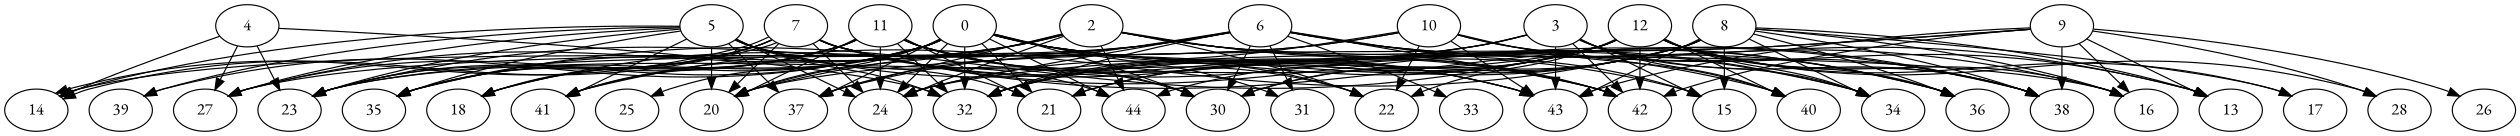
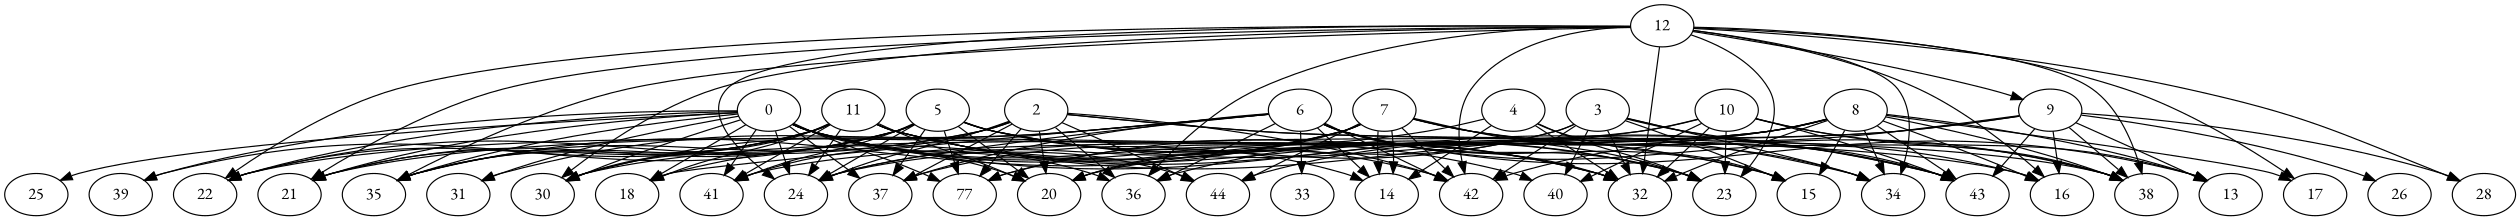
(1719, 65) -> (1877, 64)
(205, 110) -> (965, 195)
none -> (1655, 152)
